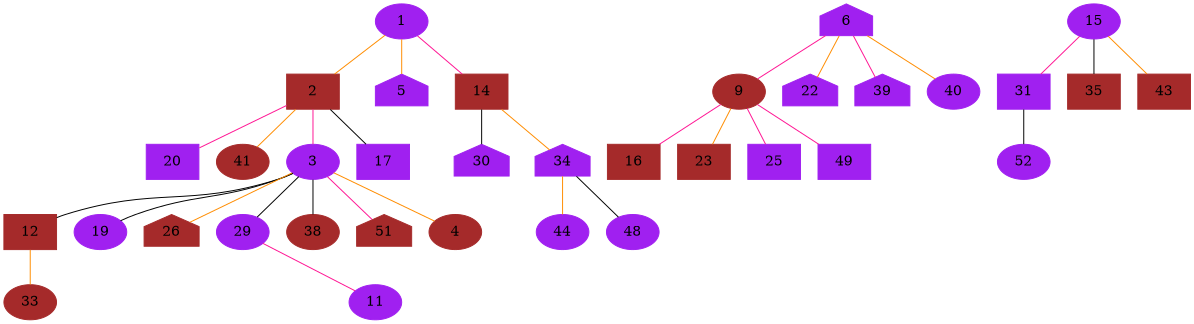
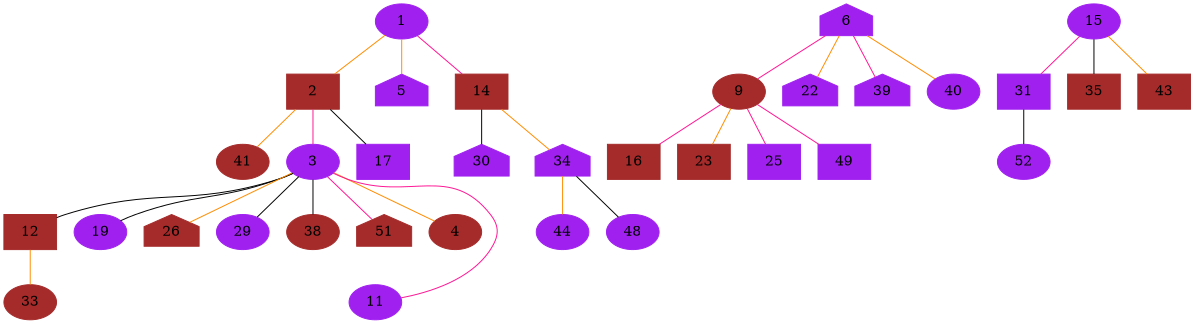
(173, 162) -> none
(309, 267) -> (481, 205)
